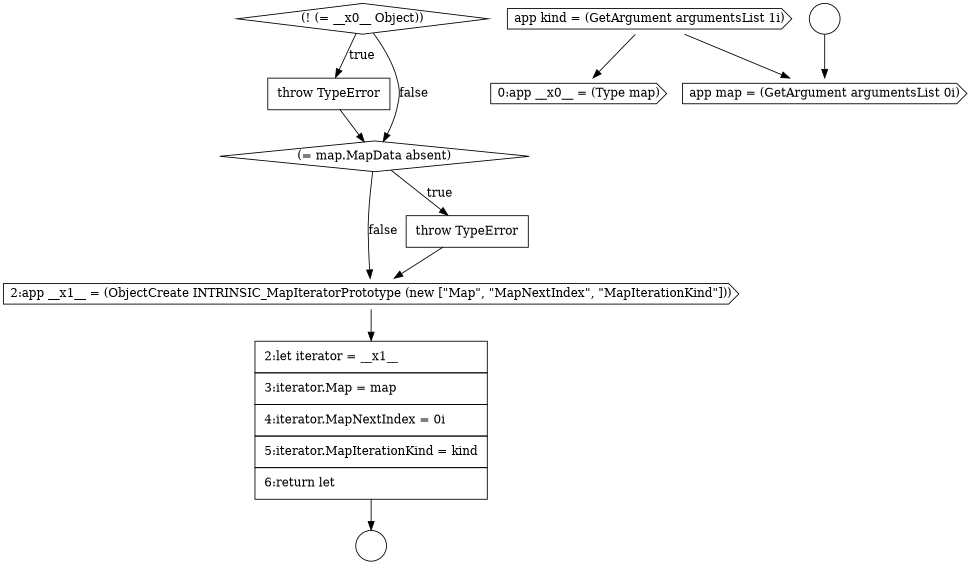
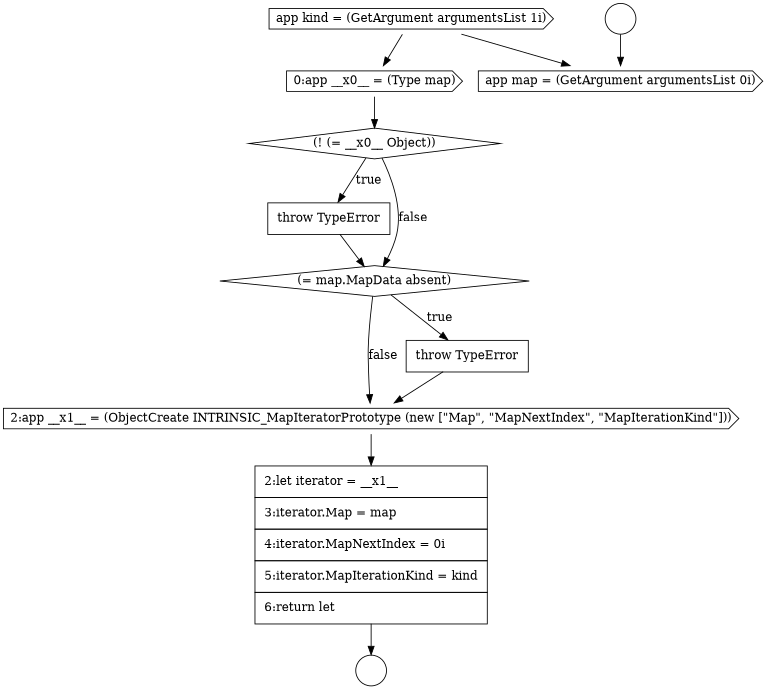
none -> (375, 108)
